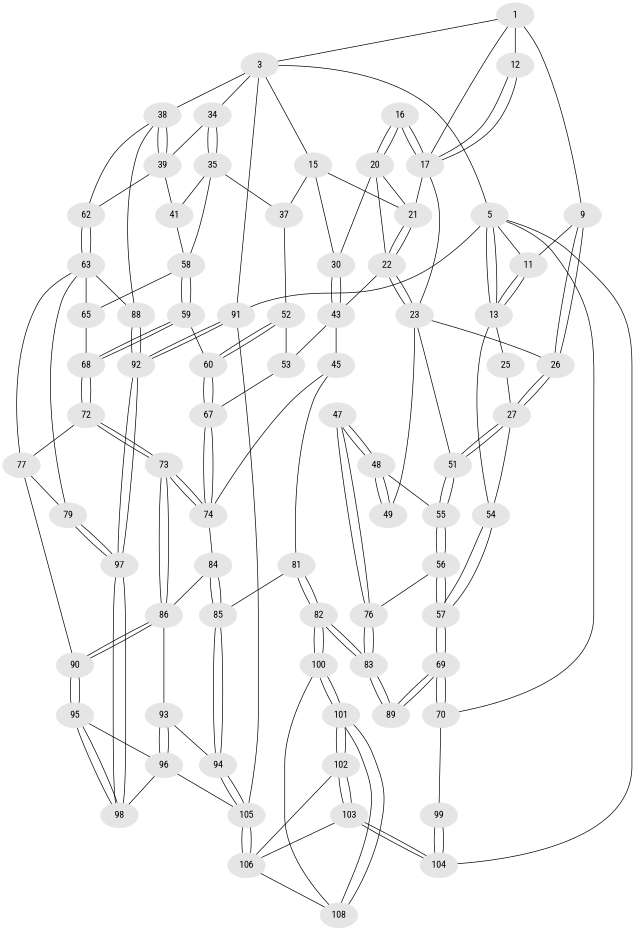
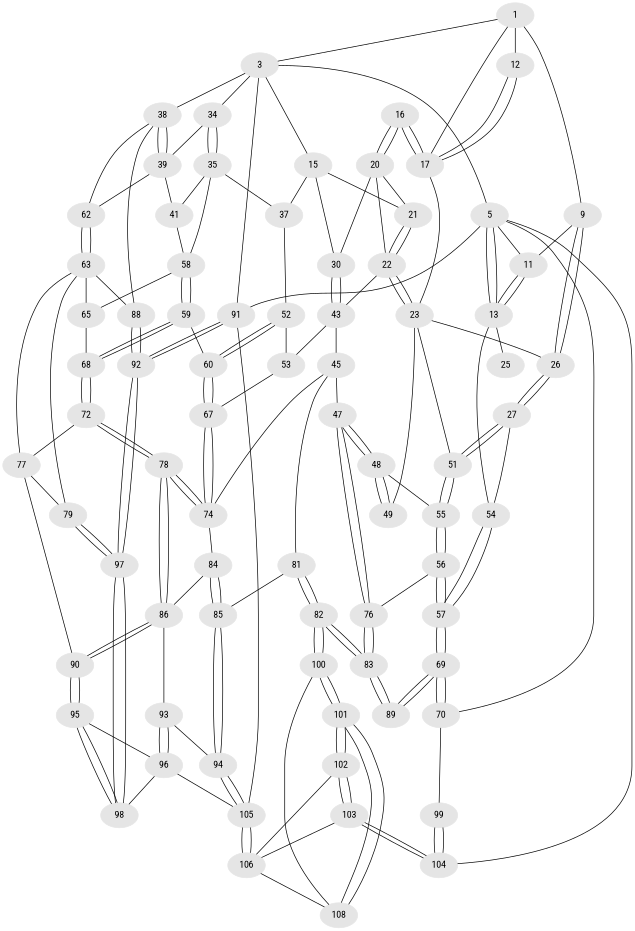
(419, 190) -> none
none -> (337, 390)
(509, 390) -> none
(164, 465) -> (164, 465)
